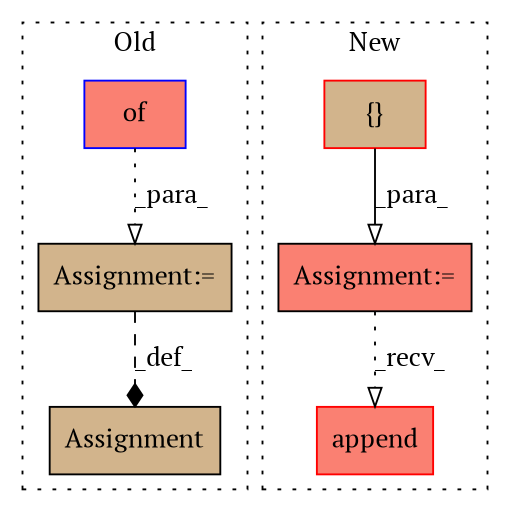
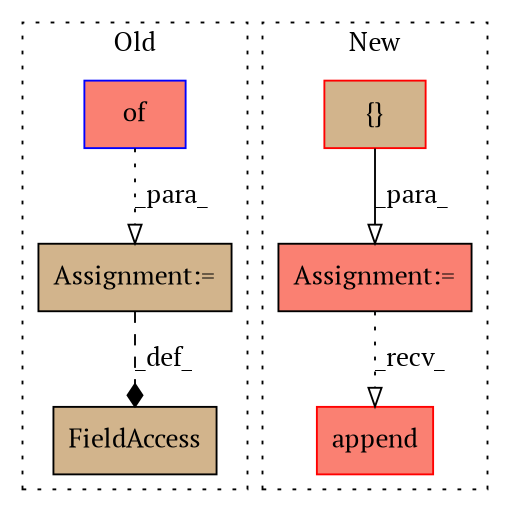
(135, 441) -> (135, 441)
